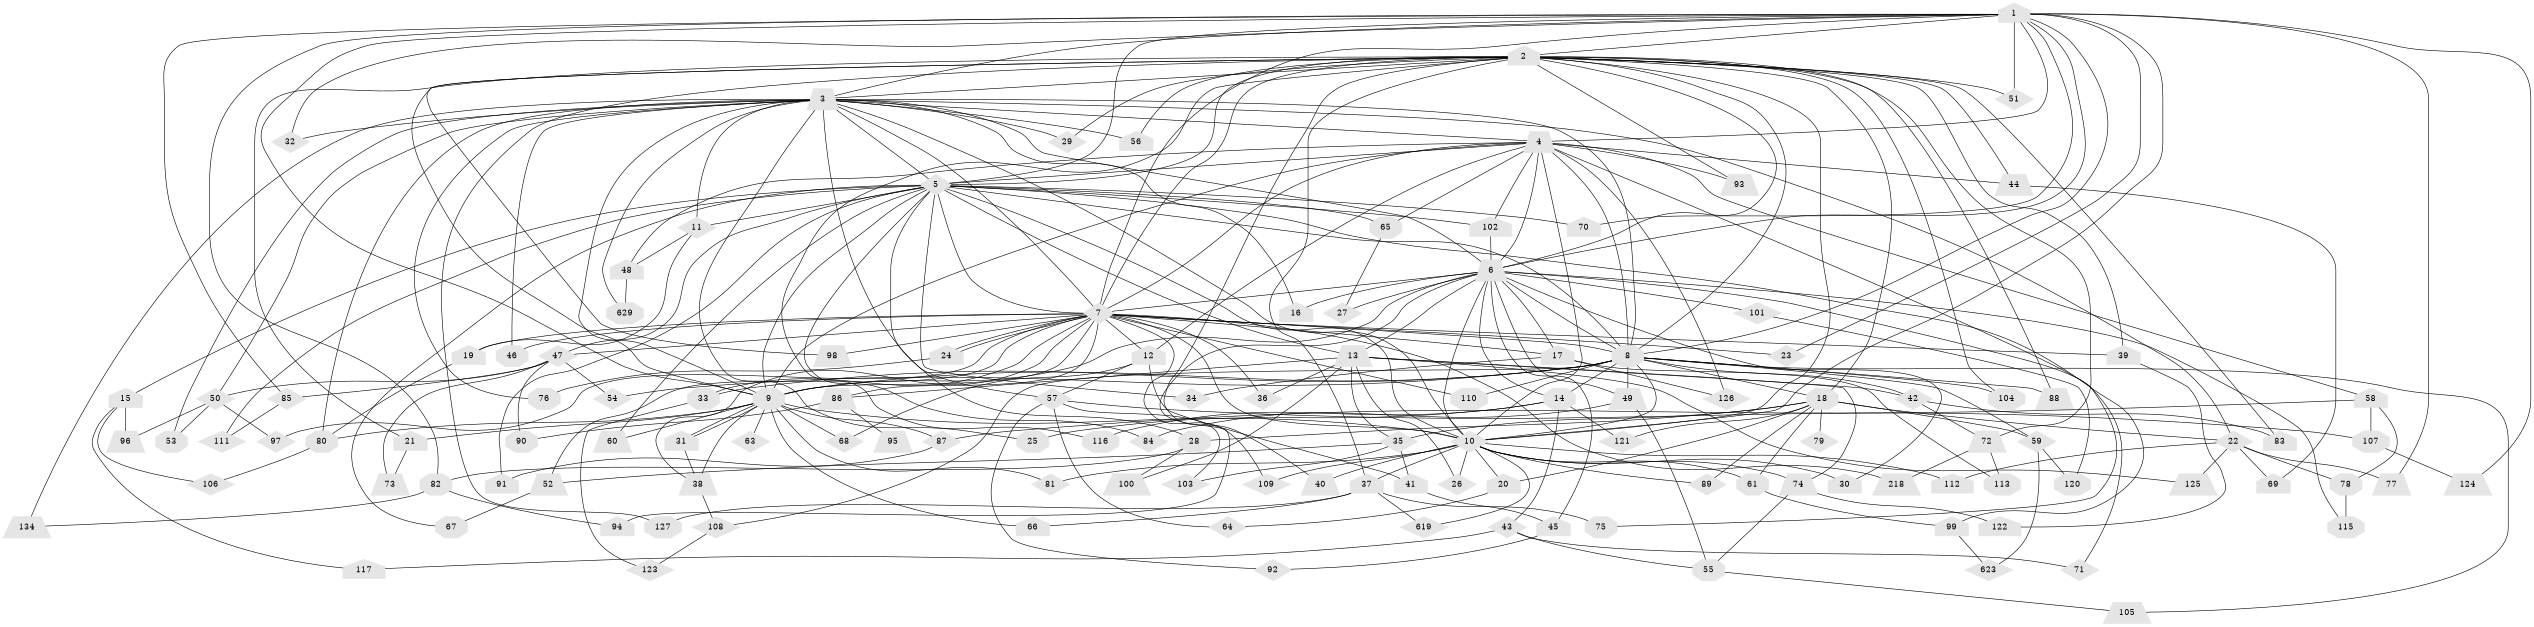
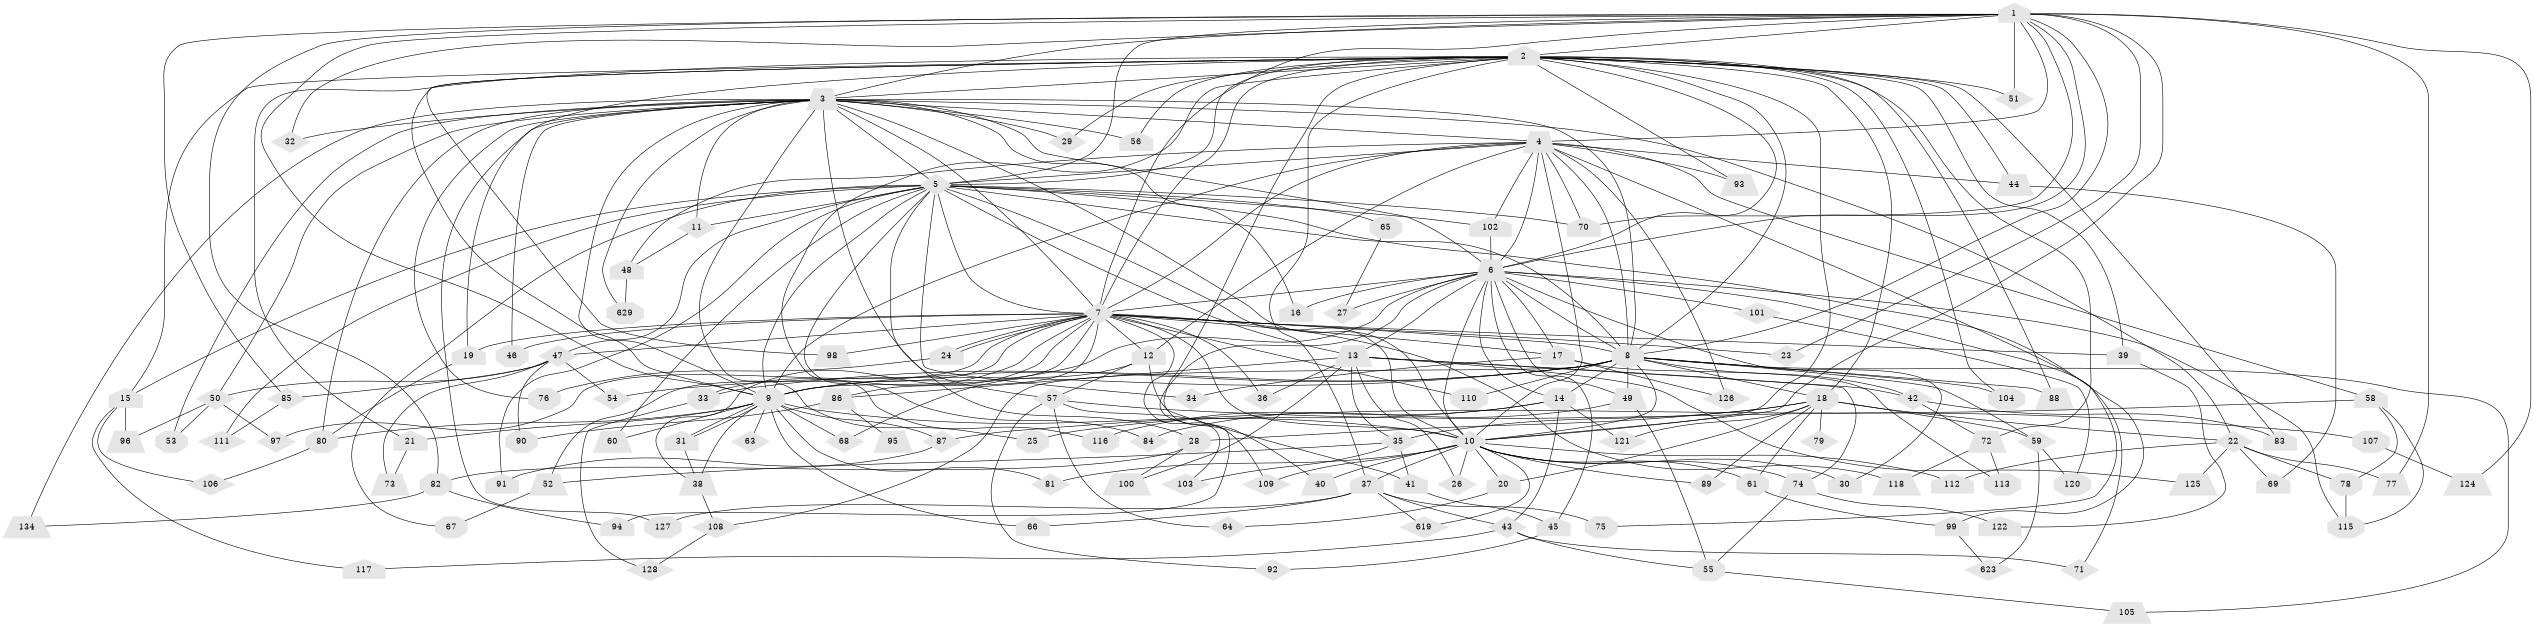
none -> (547, 73)
(1461, 186) -> (1565, 185)
(652, 321) -> (505, 160)
(2371, 419) -> (2423, 476)
(1897, 484) -> (1897, 484)
none -> (1438, 510)
(650, 570) -> (650, 570)
